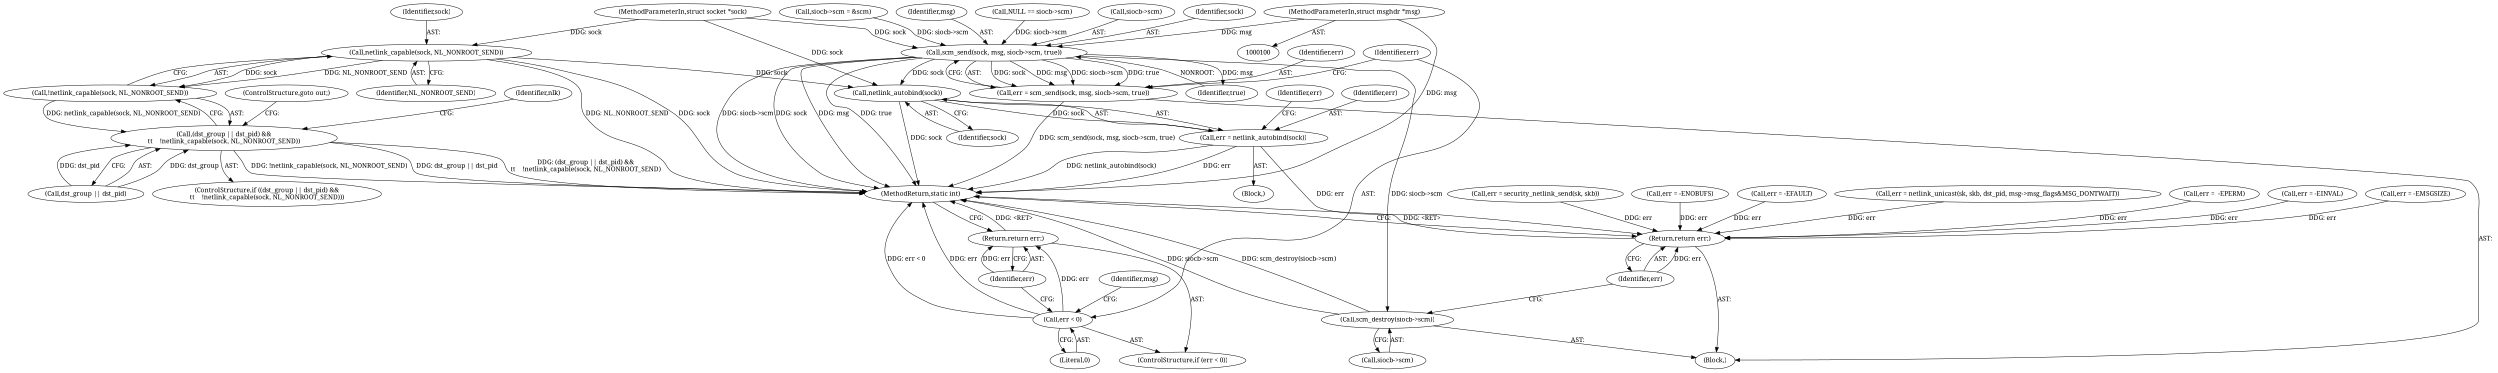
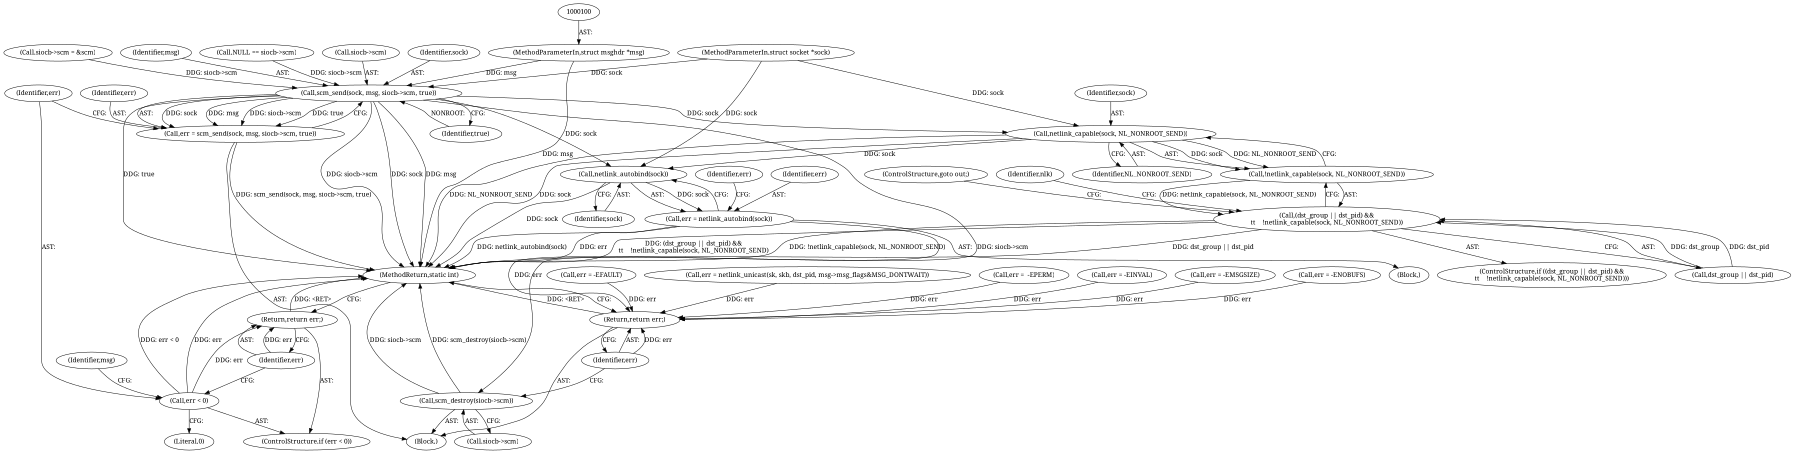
(1306, 33) -> (579, 30)
(1238, 73) -> (479, 114)
(1103, 114) -> (722, 195)
none -> (728, 123)
(1535, 194) -> none
(1076, 342) -> none
